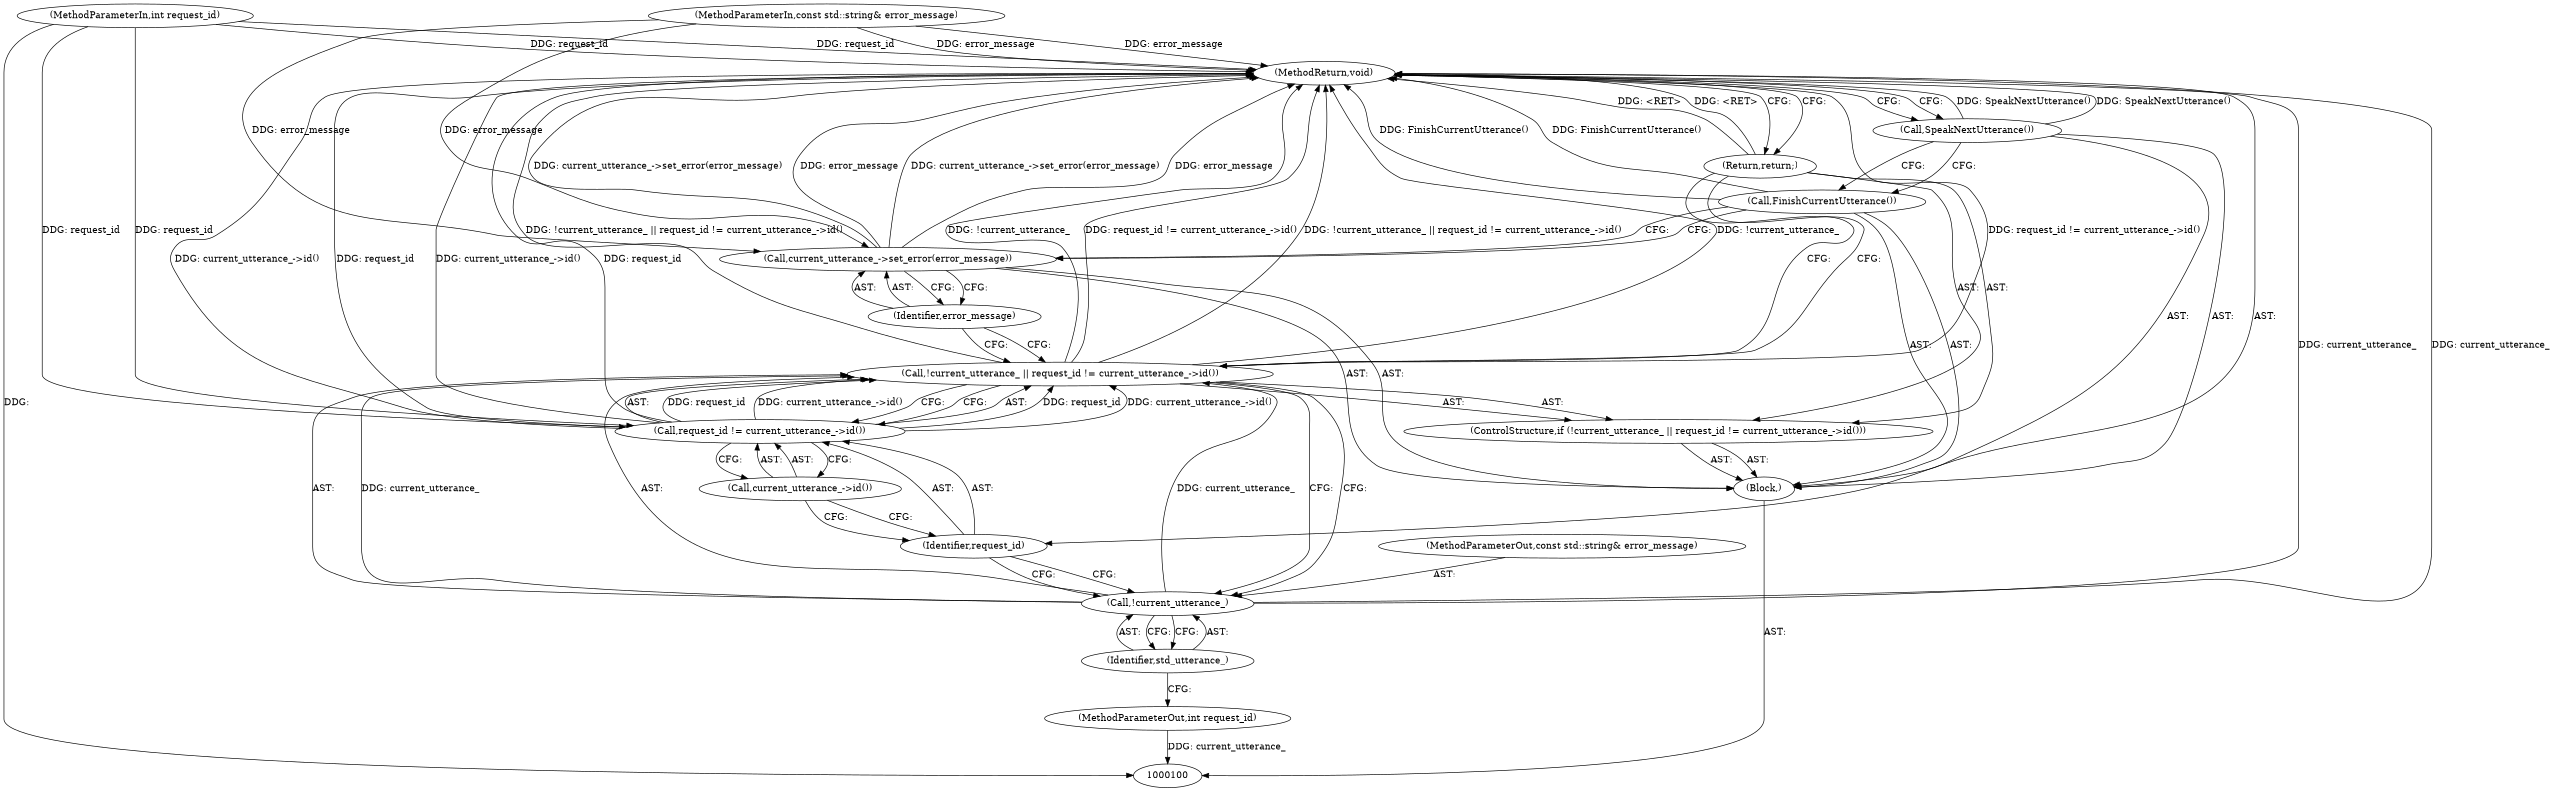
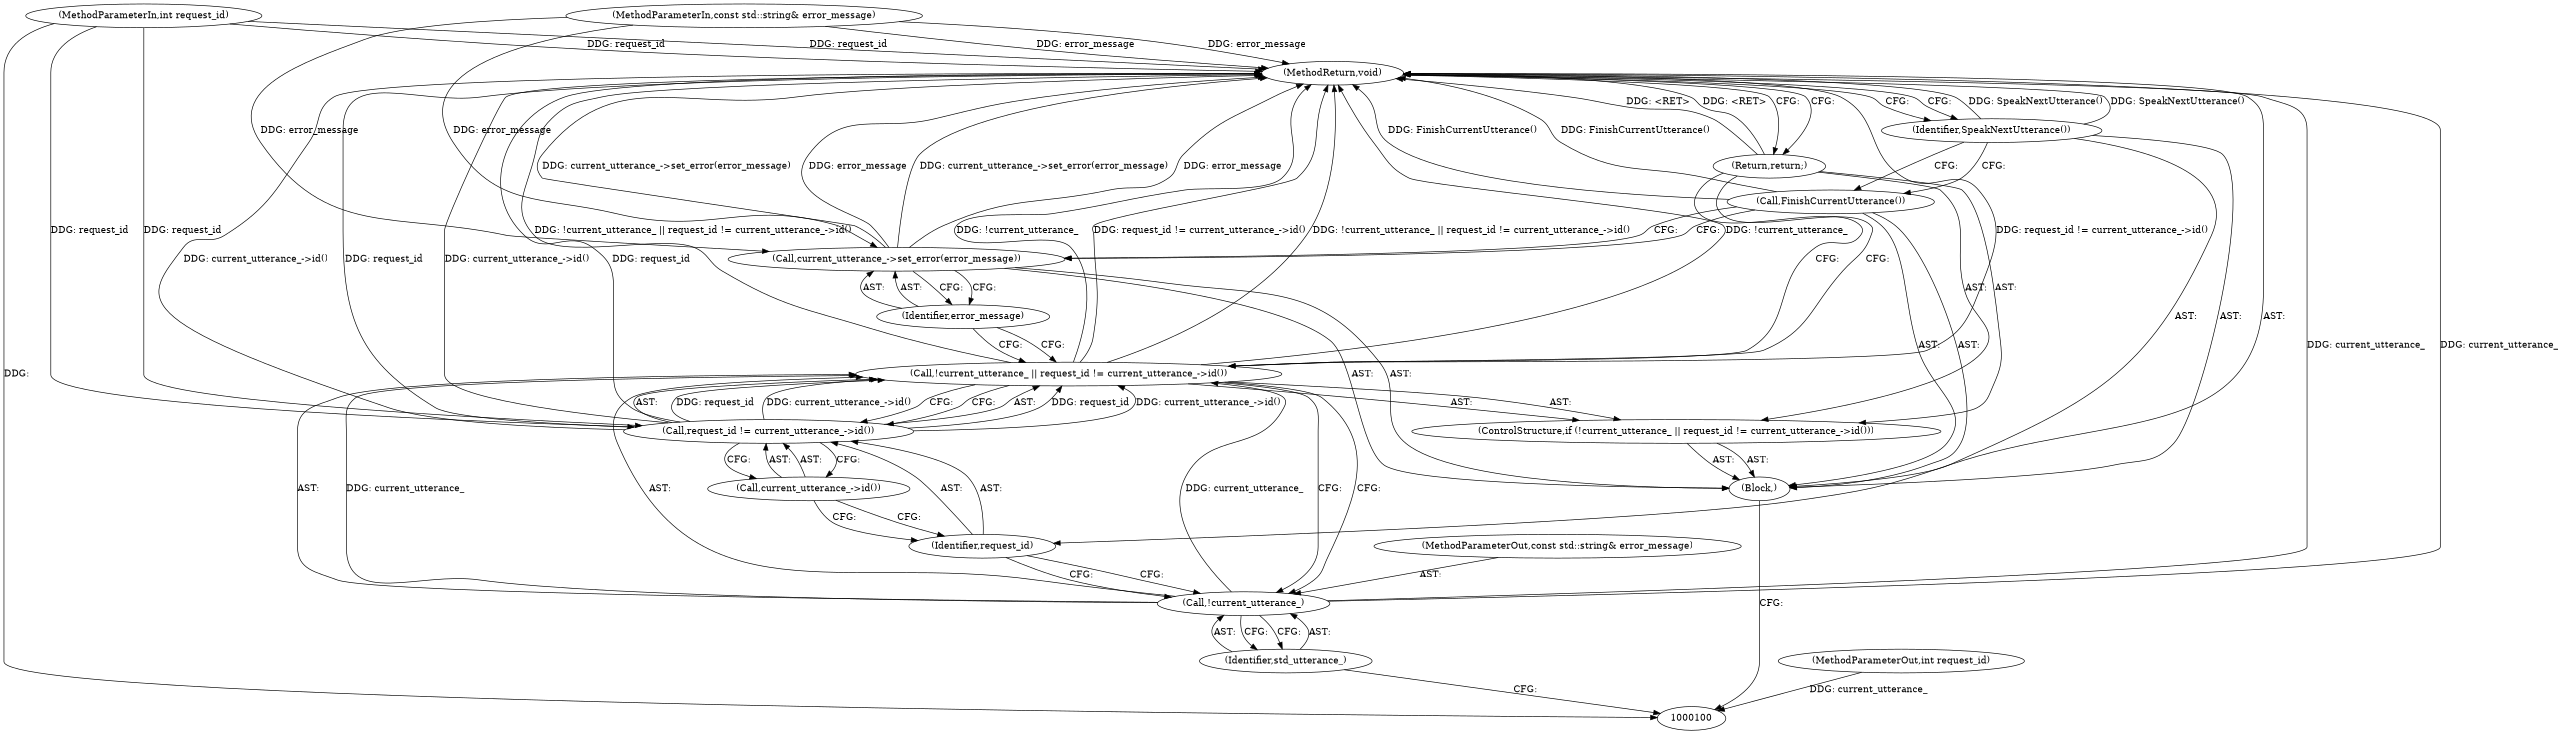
(1967, 131) -> (1992, 131)
(1777, 632) -> (1773, 604)
(1168, 686) -> (1499, 691)
